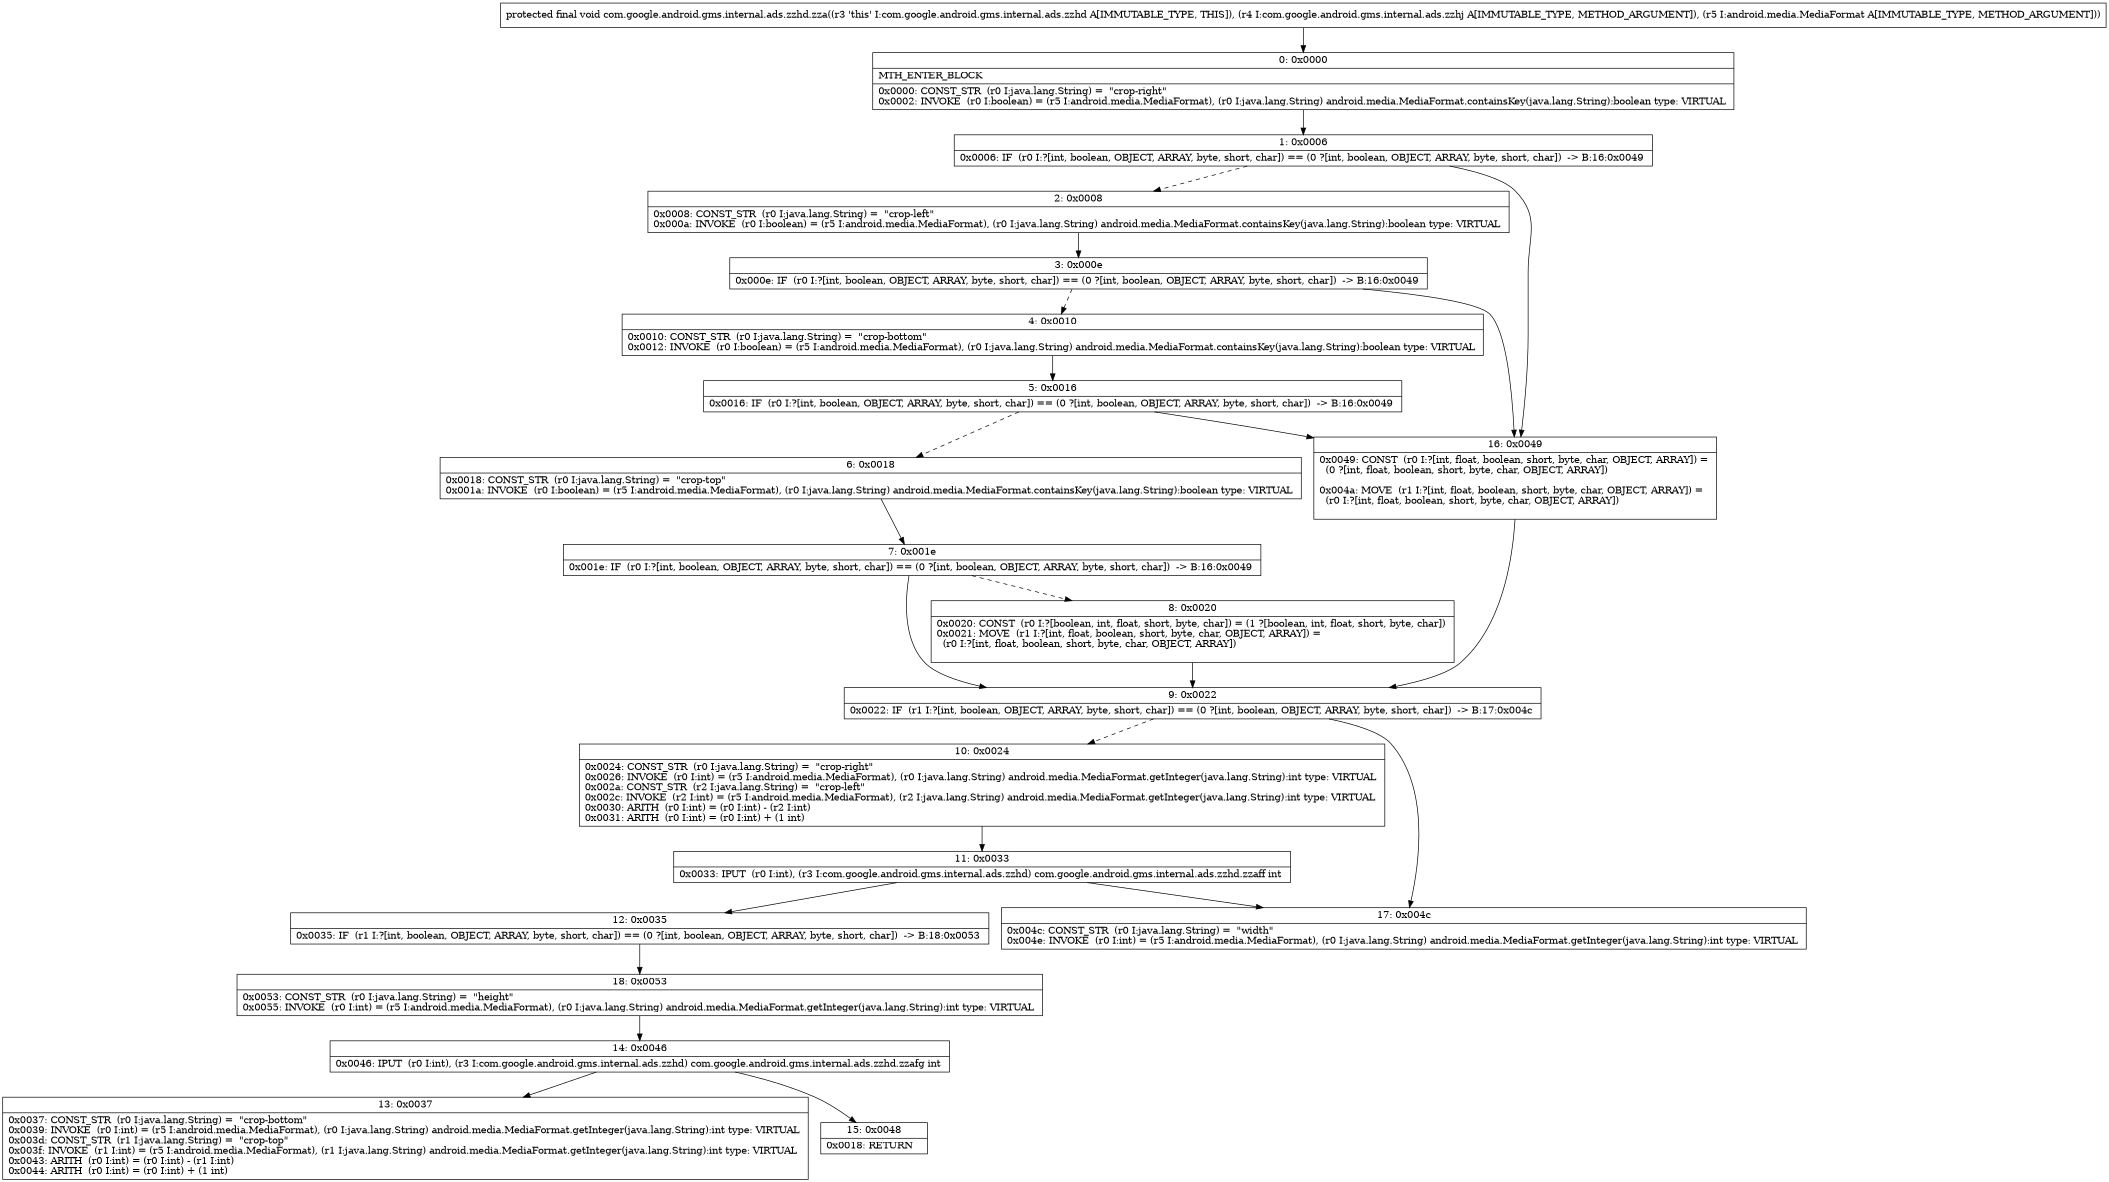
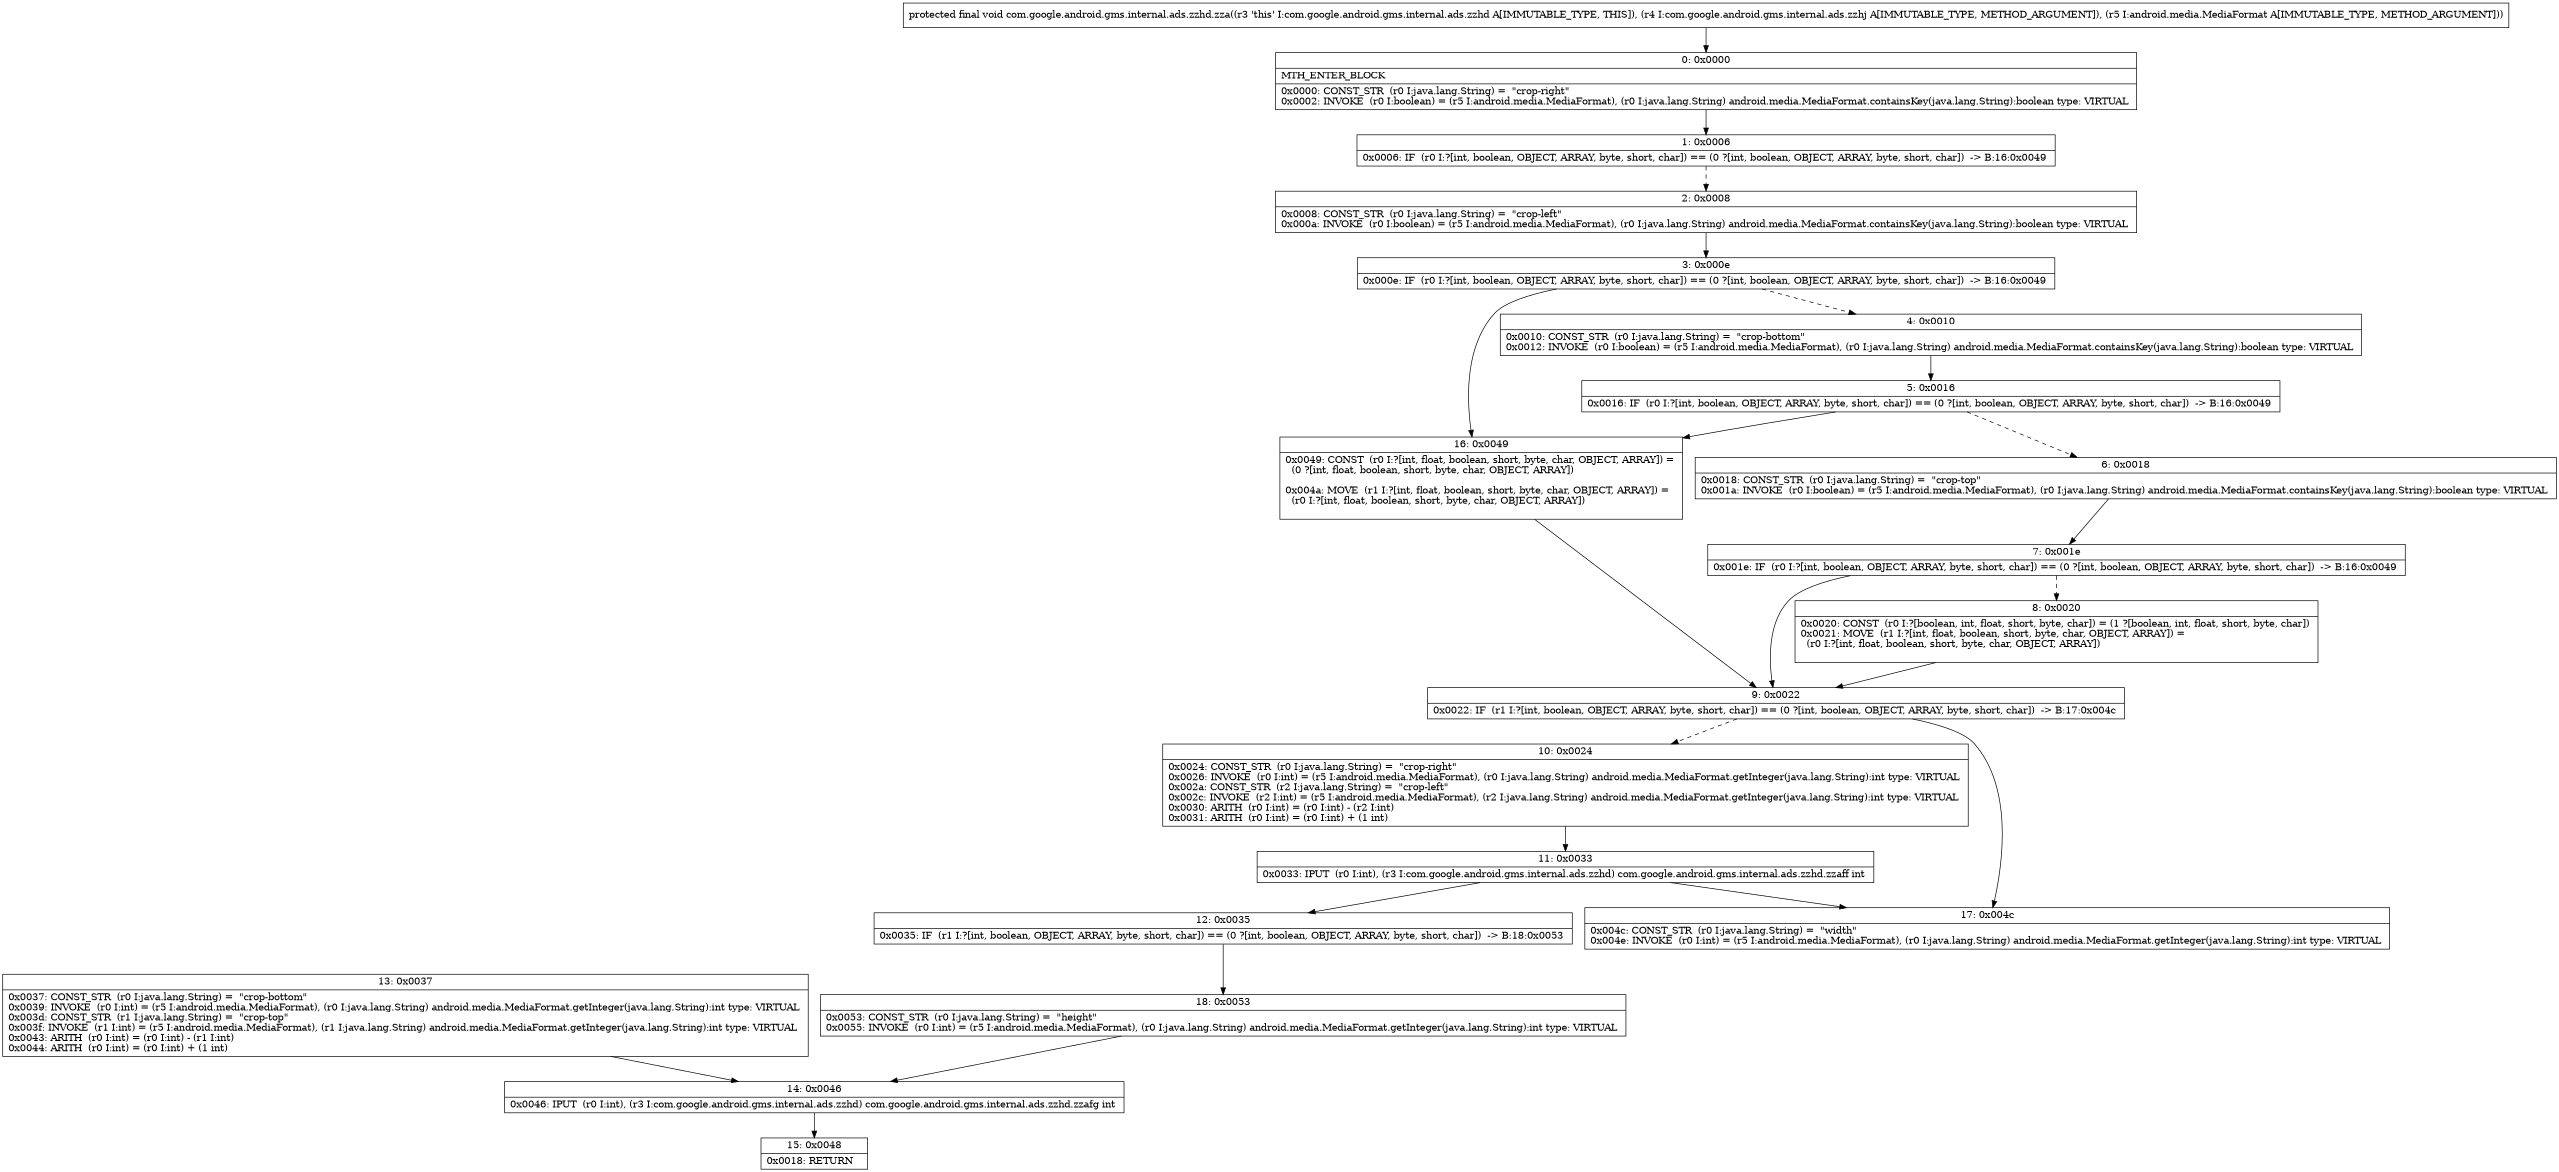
(1528, 273) -> none
(563, 1083) -> (671, 1068)
